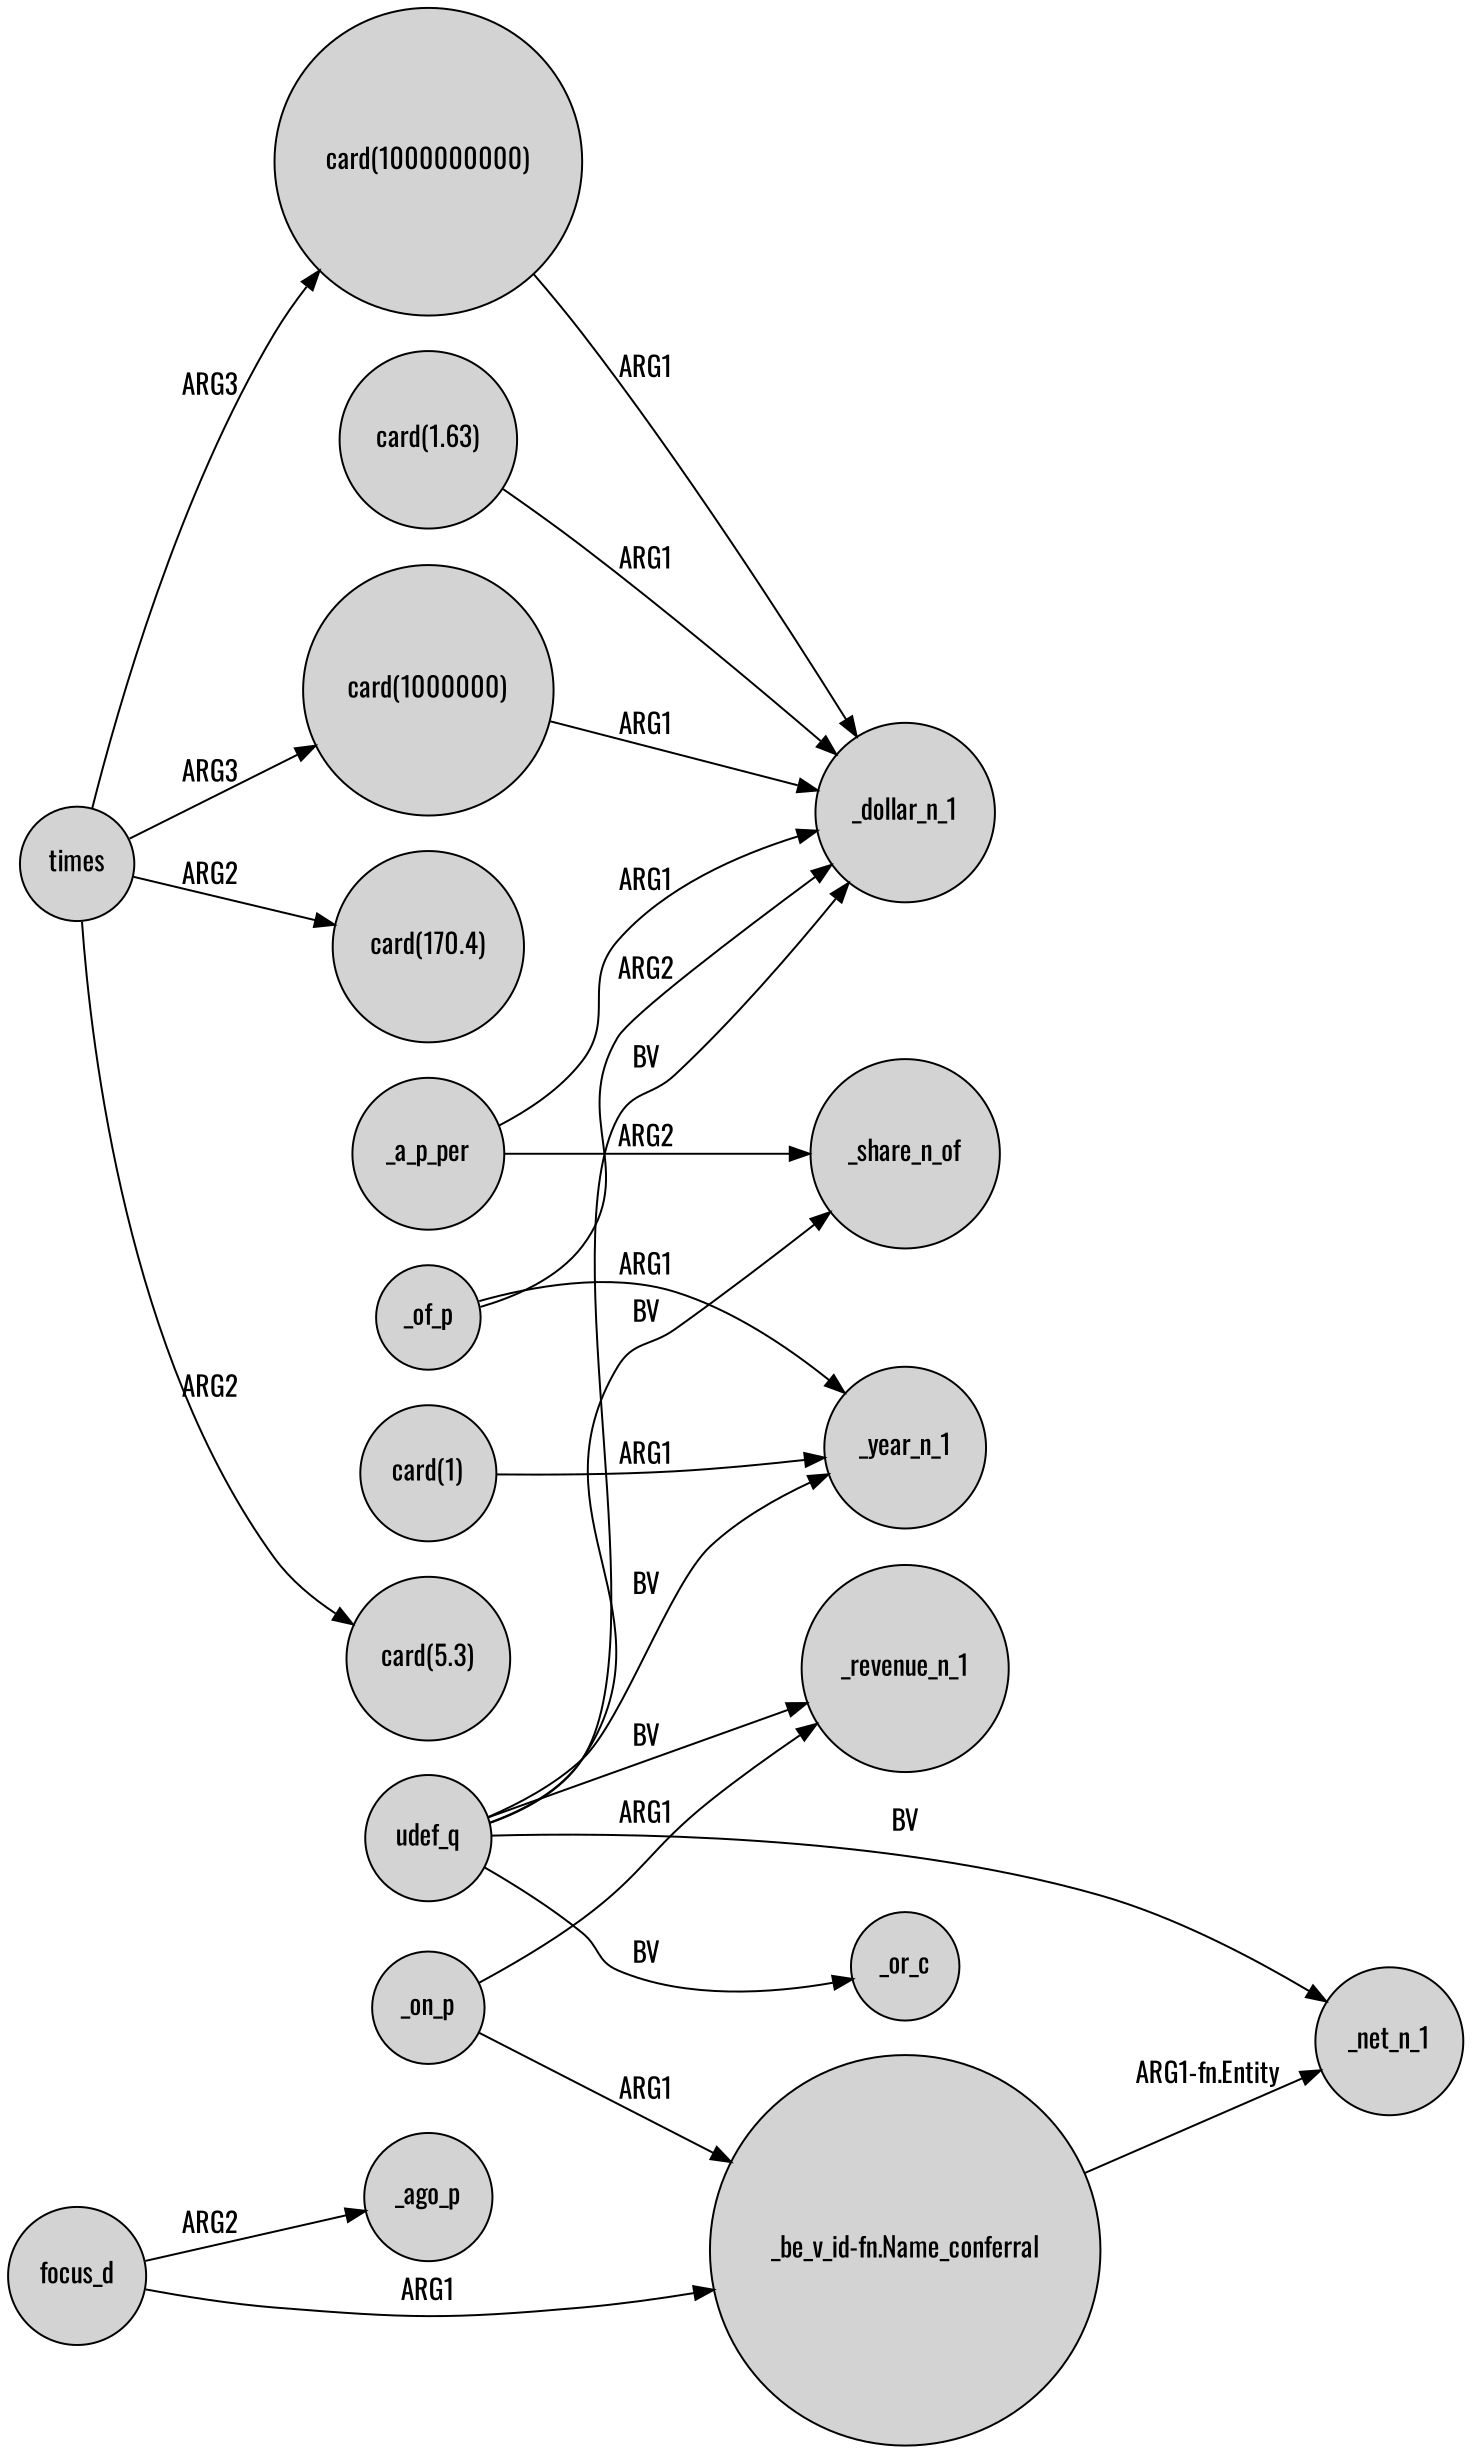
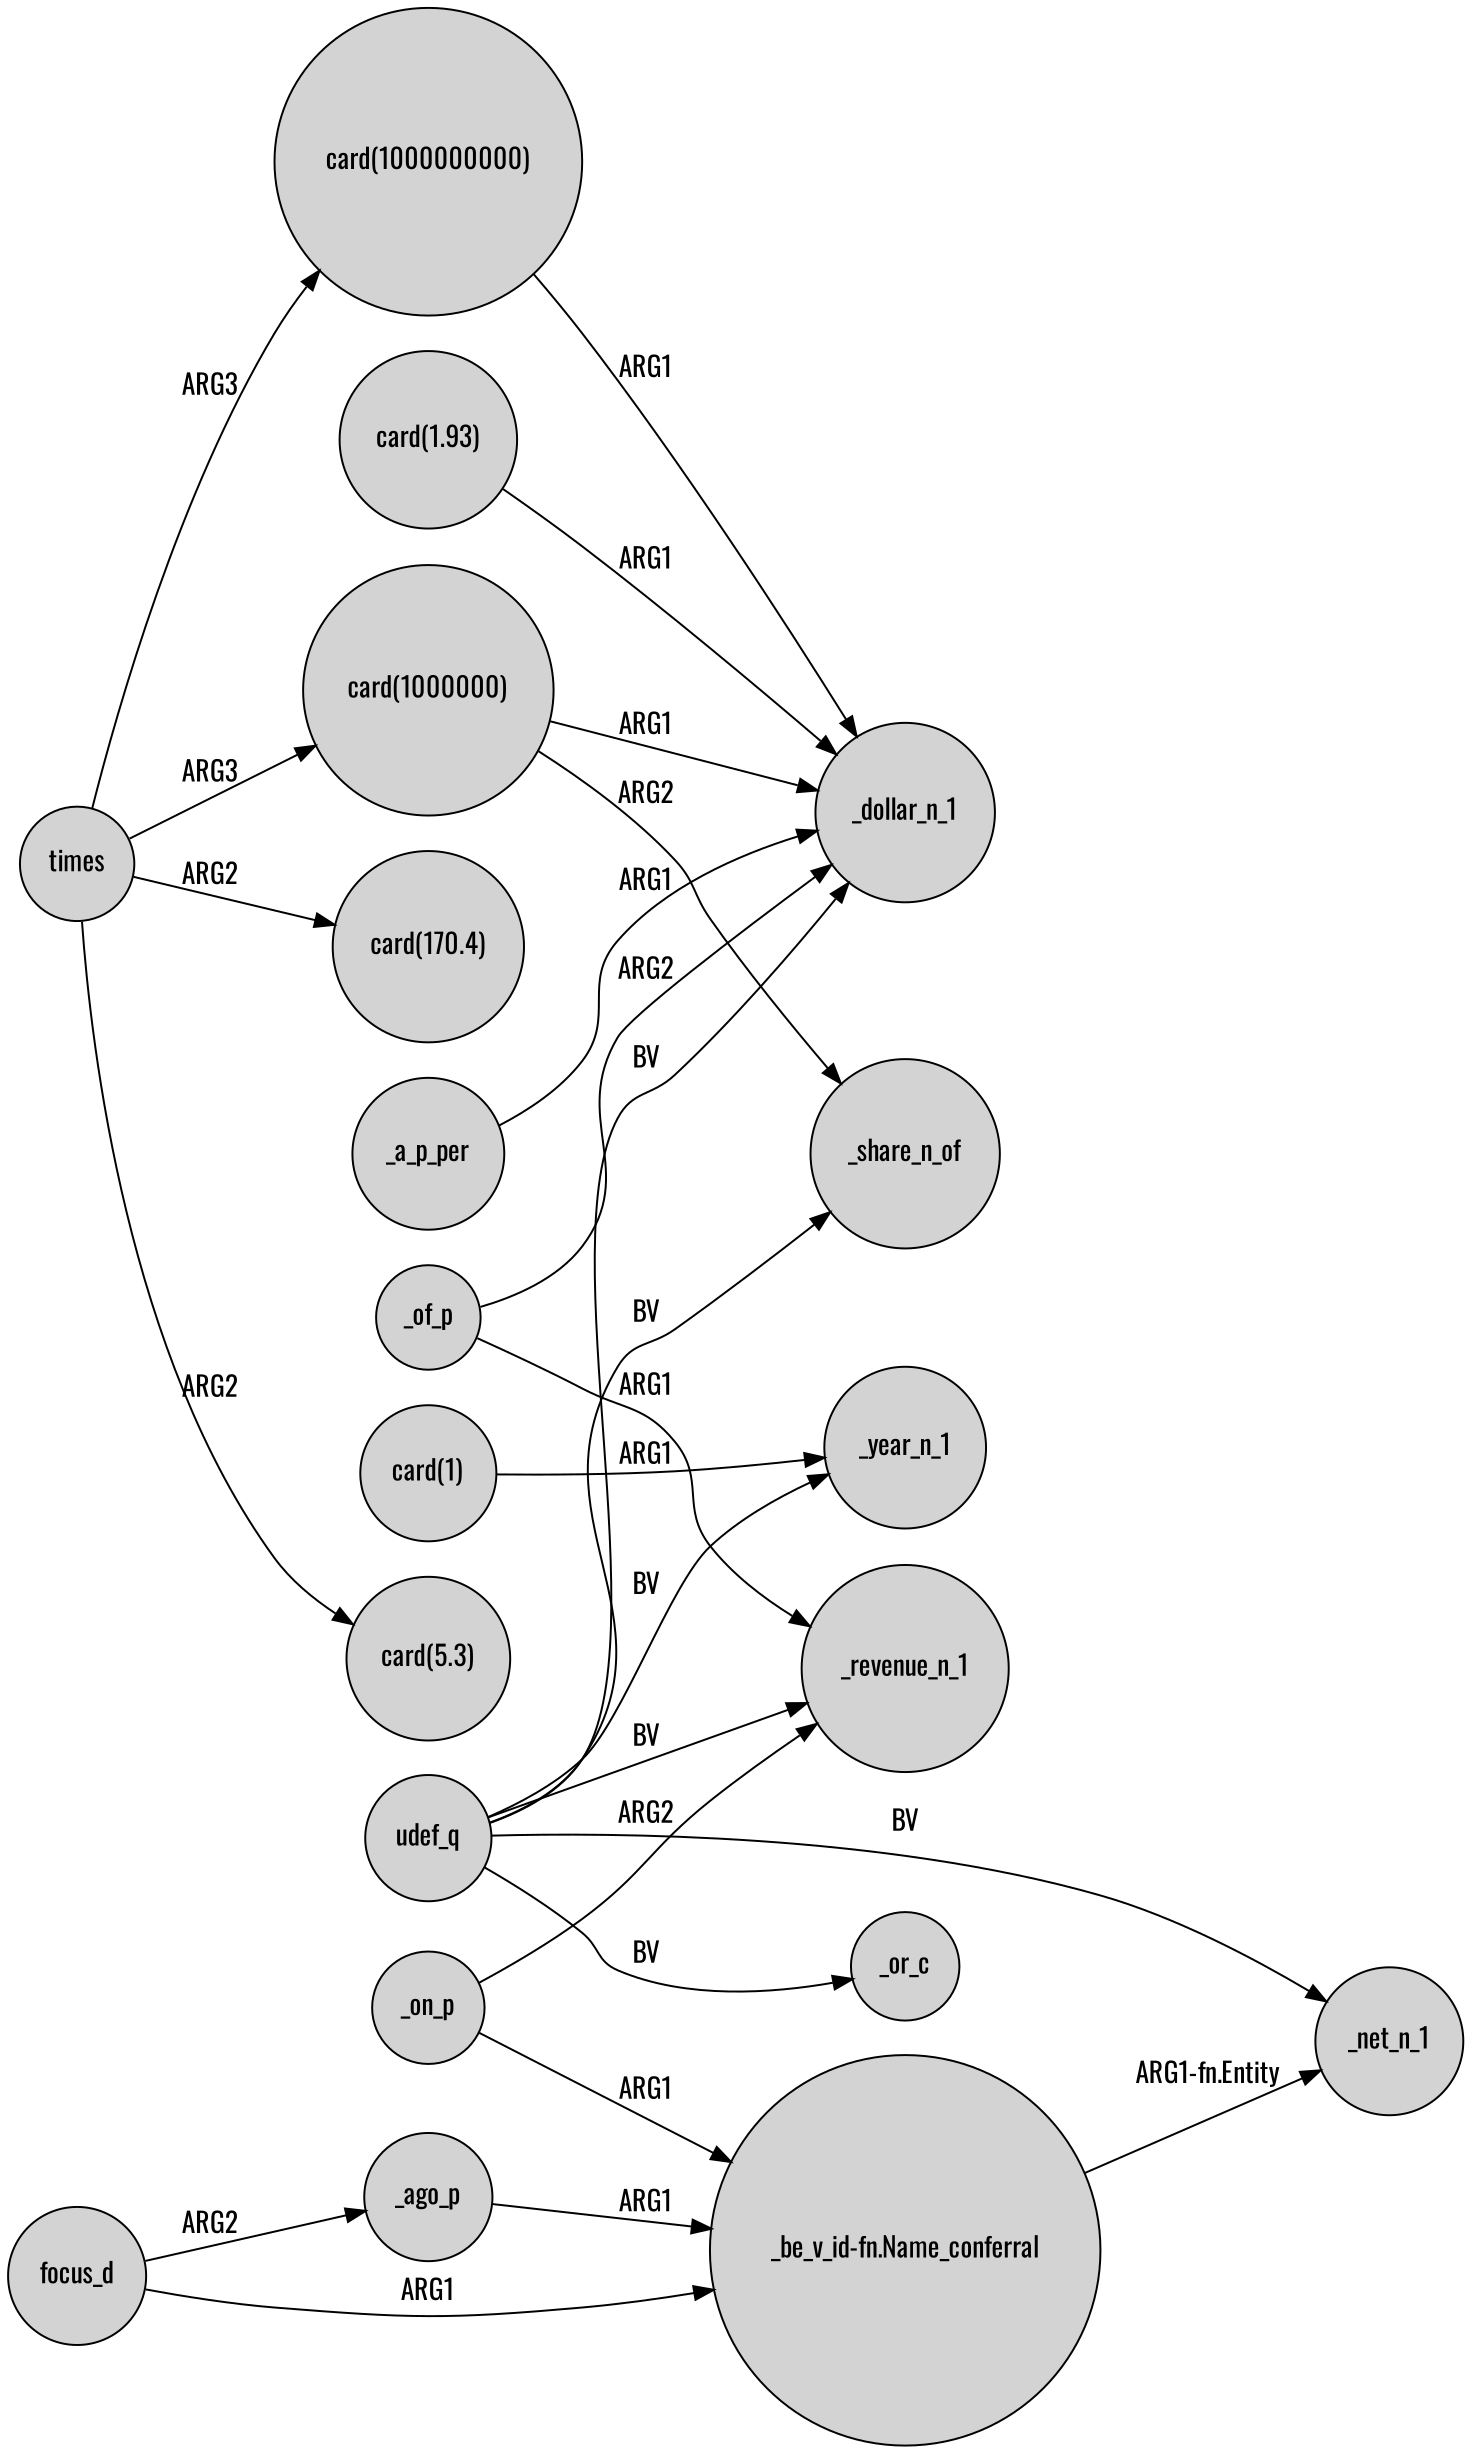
(428, 440) -> (428, 440)
(647, 1154) -> (697, 895)
(665, 1290) -> (673, 1440)
(646, 1815) -> (646, 1815)
none -> (592, 2215)
